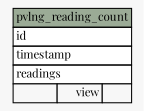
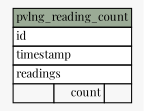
(88, 93) -> (86, 93)
